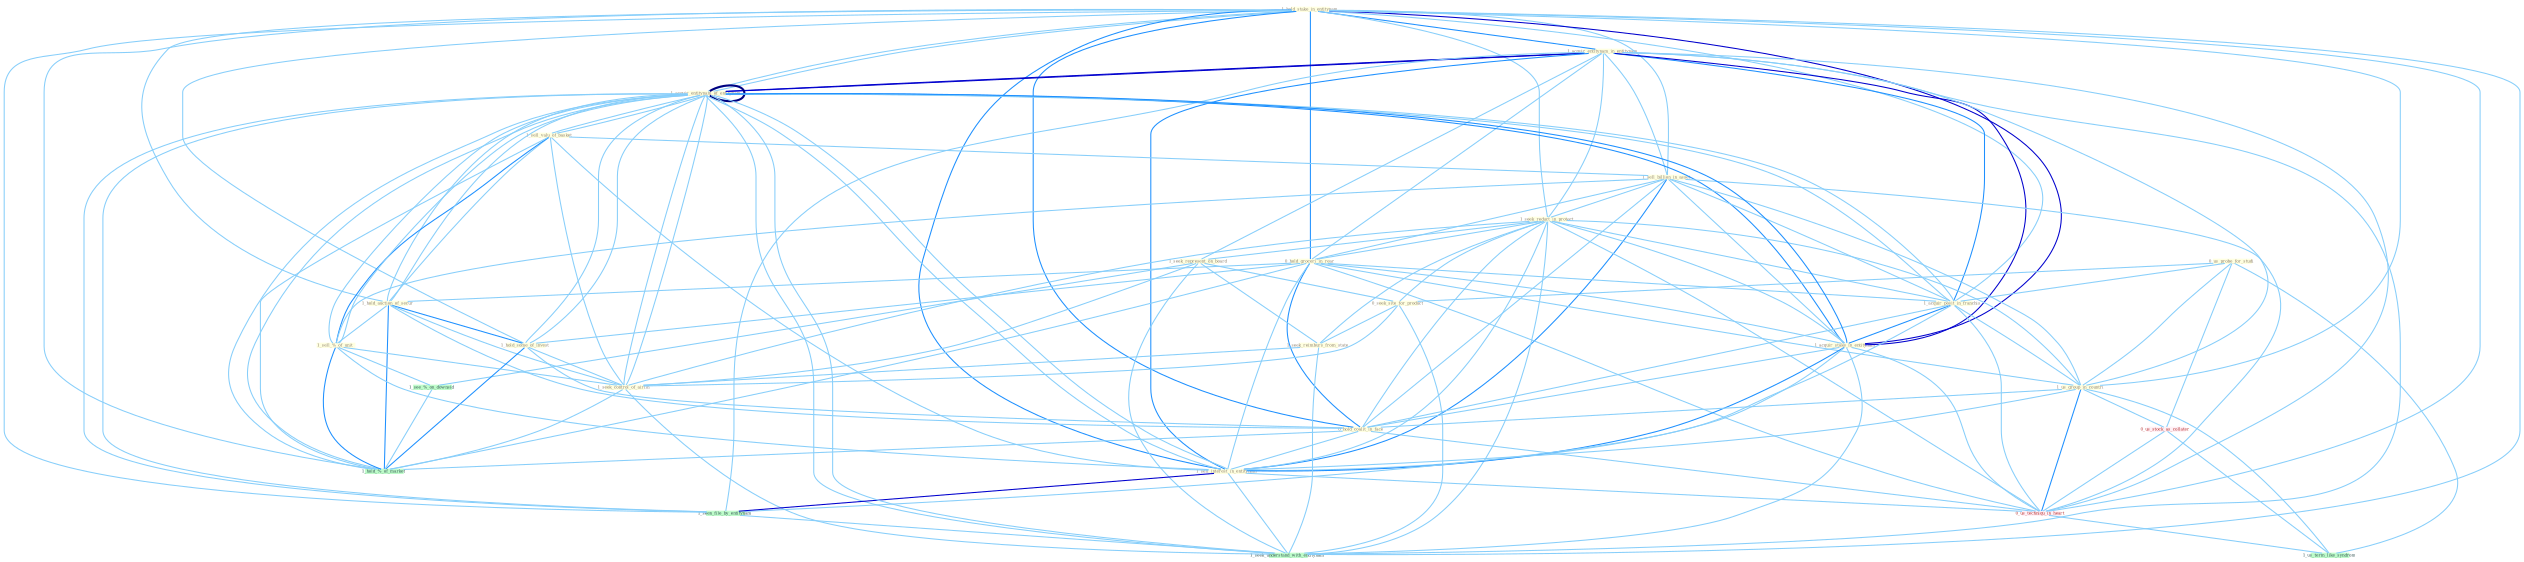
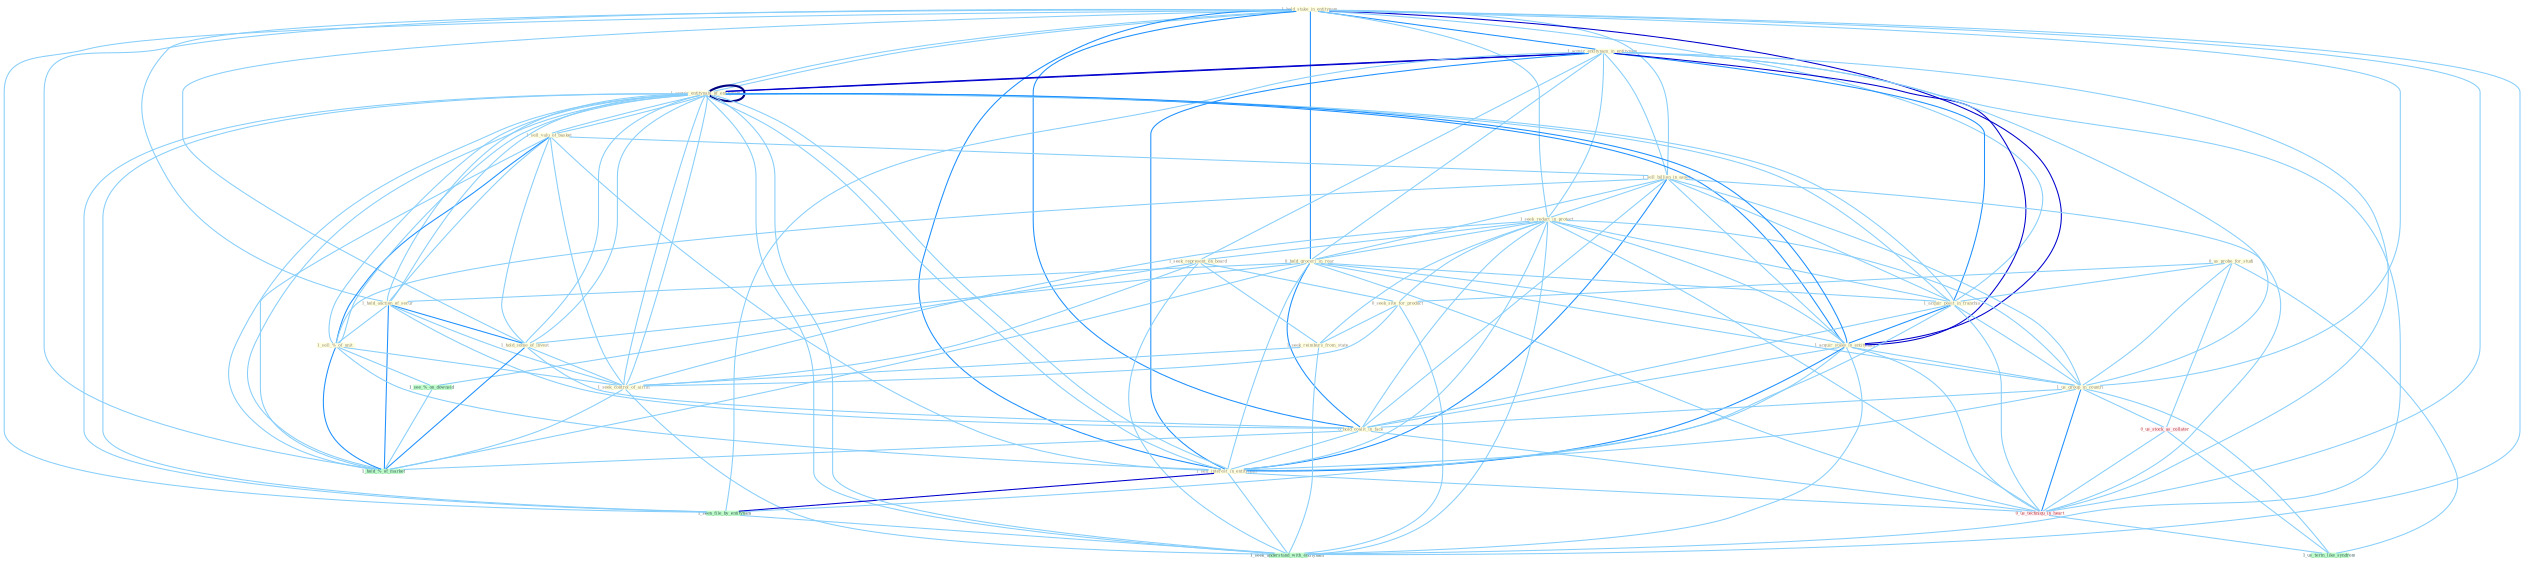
none -> (515, 242)
none -> (1963, 366)
